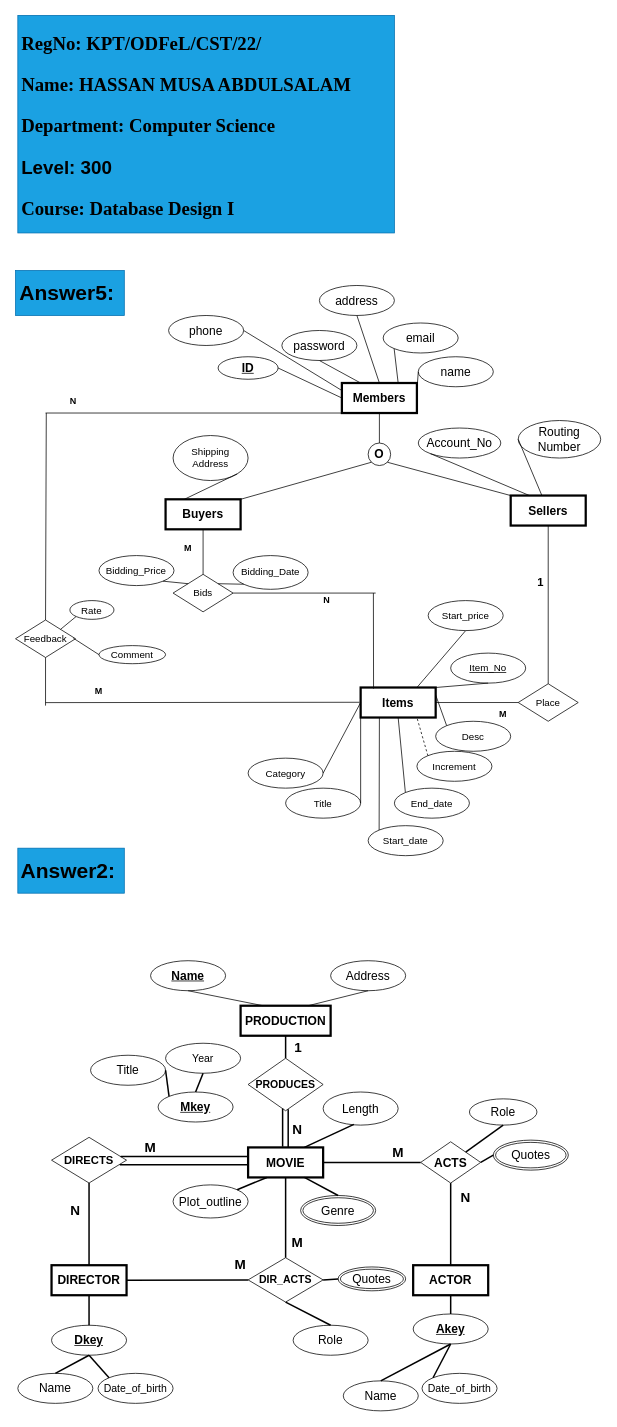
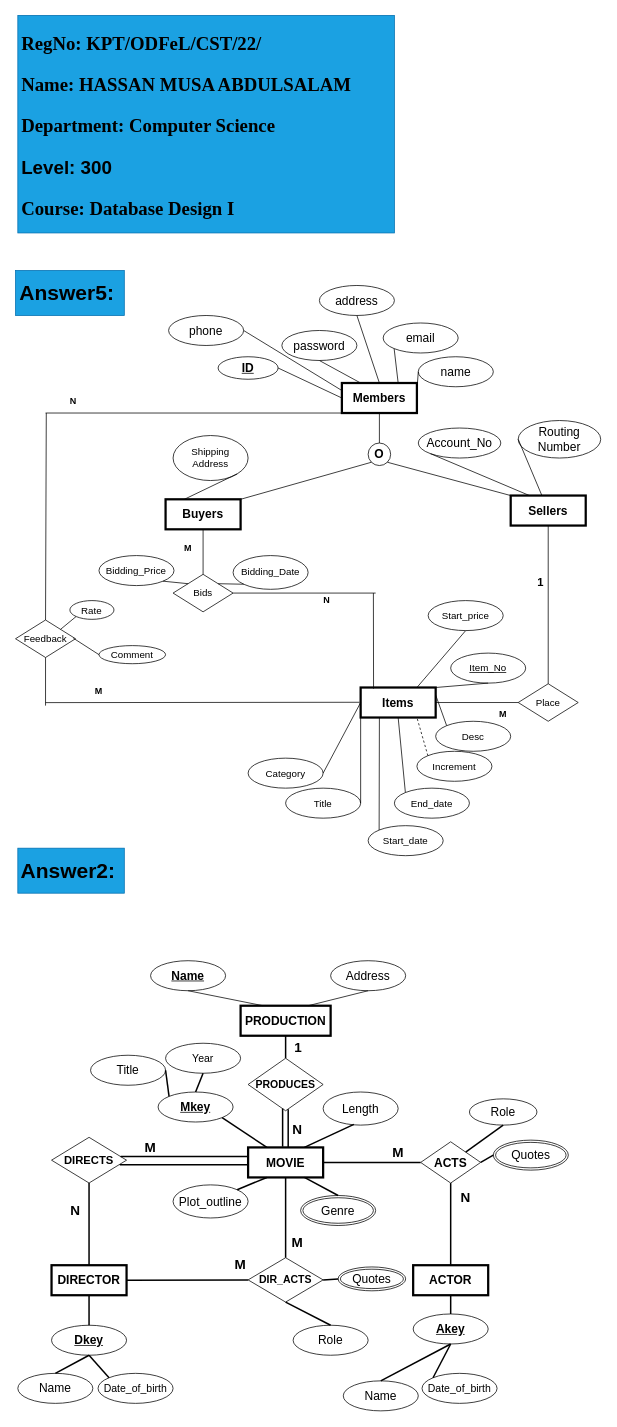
none -> (244, 1132)
